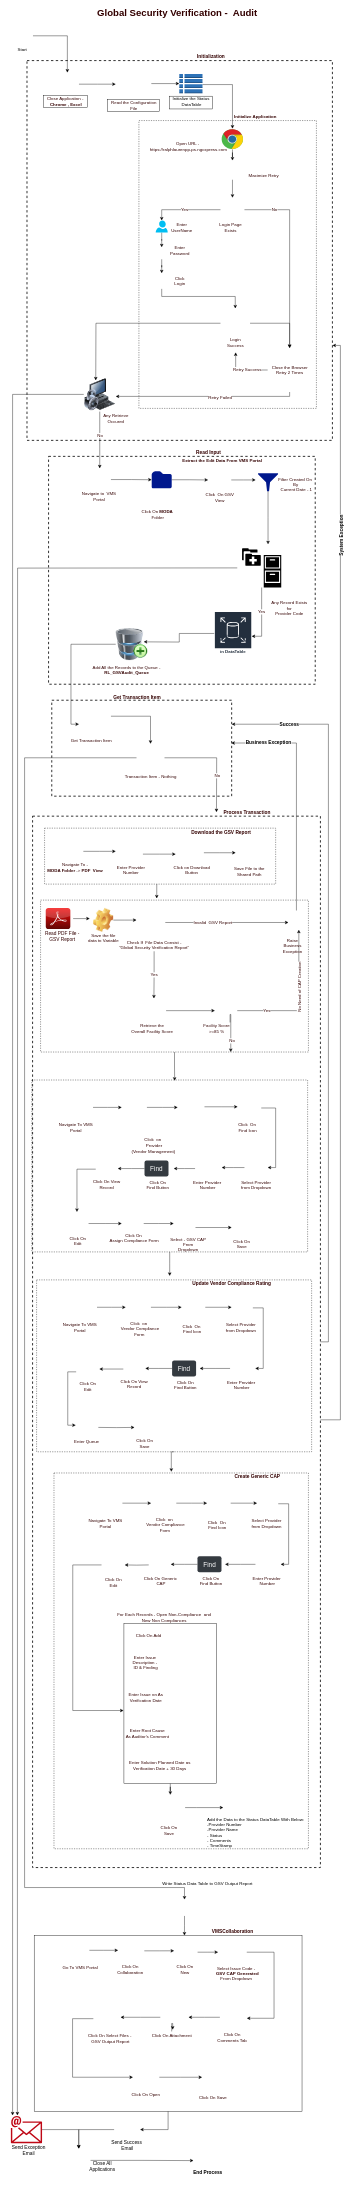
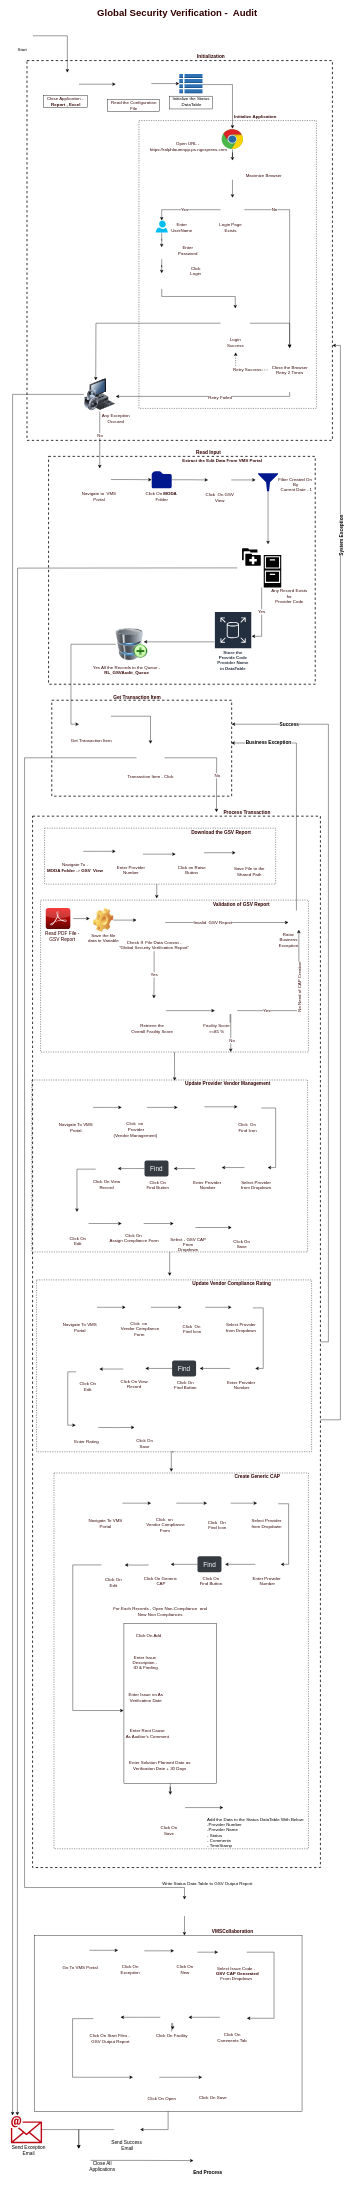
(66, 101) -> (66, 101)
(264, 175) -> (264, 175)
(180, 250) -> (188, 250)
(180, 281) -> (196, 271)
(236, 362) -> (236, 362)
(116, 419) -> (116, 419)
(158, 515) -> (162, 497)
(289, 608) -> (289, 596)
(233, 633) -> (233, 642)
(127, 670) -> (127, 670)
(151, 776) -> (151, 776)
(75, 867) -> (75, 867)
(192, 870) -> (192, 870)
none -> (241, 904)
(293, 946) -> (289, 940)
none -> (228, 1084)
(153, 1145) -> (135, 1129)
(87, 1442) -> (87, 1442)
(164, 1618) -> (160, 1612)
(130, 1970) -> (130, 1970)
(172, 2036) -> (172, 2036)
(110, 2039) -> (110, 2039)
(146, 2095) -> (162, 2099)
